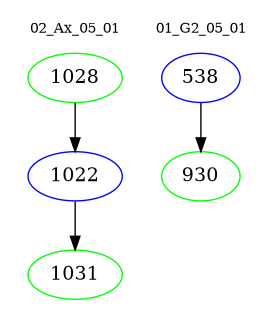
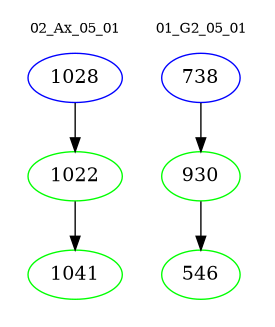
(75, 78) -> (75, 78)
(201, 78) -> (201, 78)
(75, 176) -> (75, 176)
(75, 275) -> (75, 275)
none -> (201, 275)
